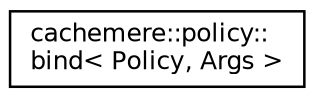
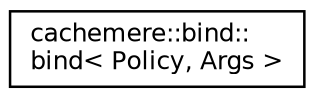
(157, 49) -> (157, 49)
